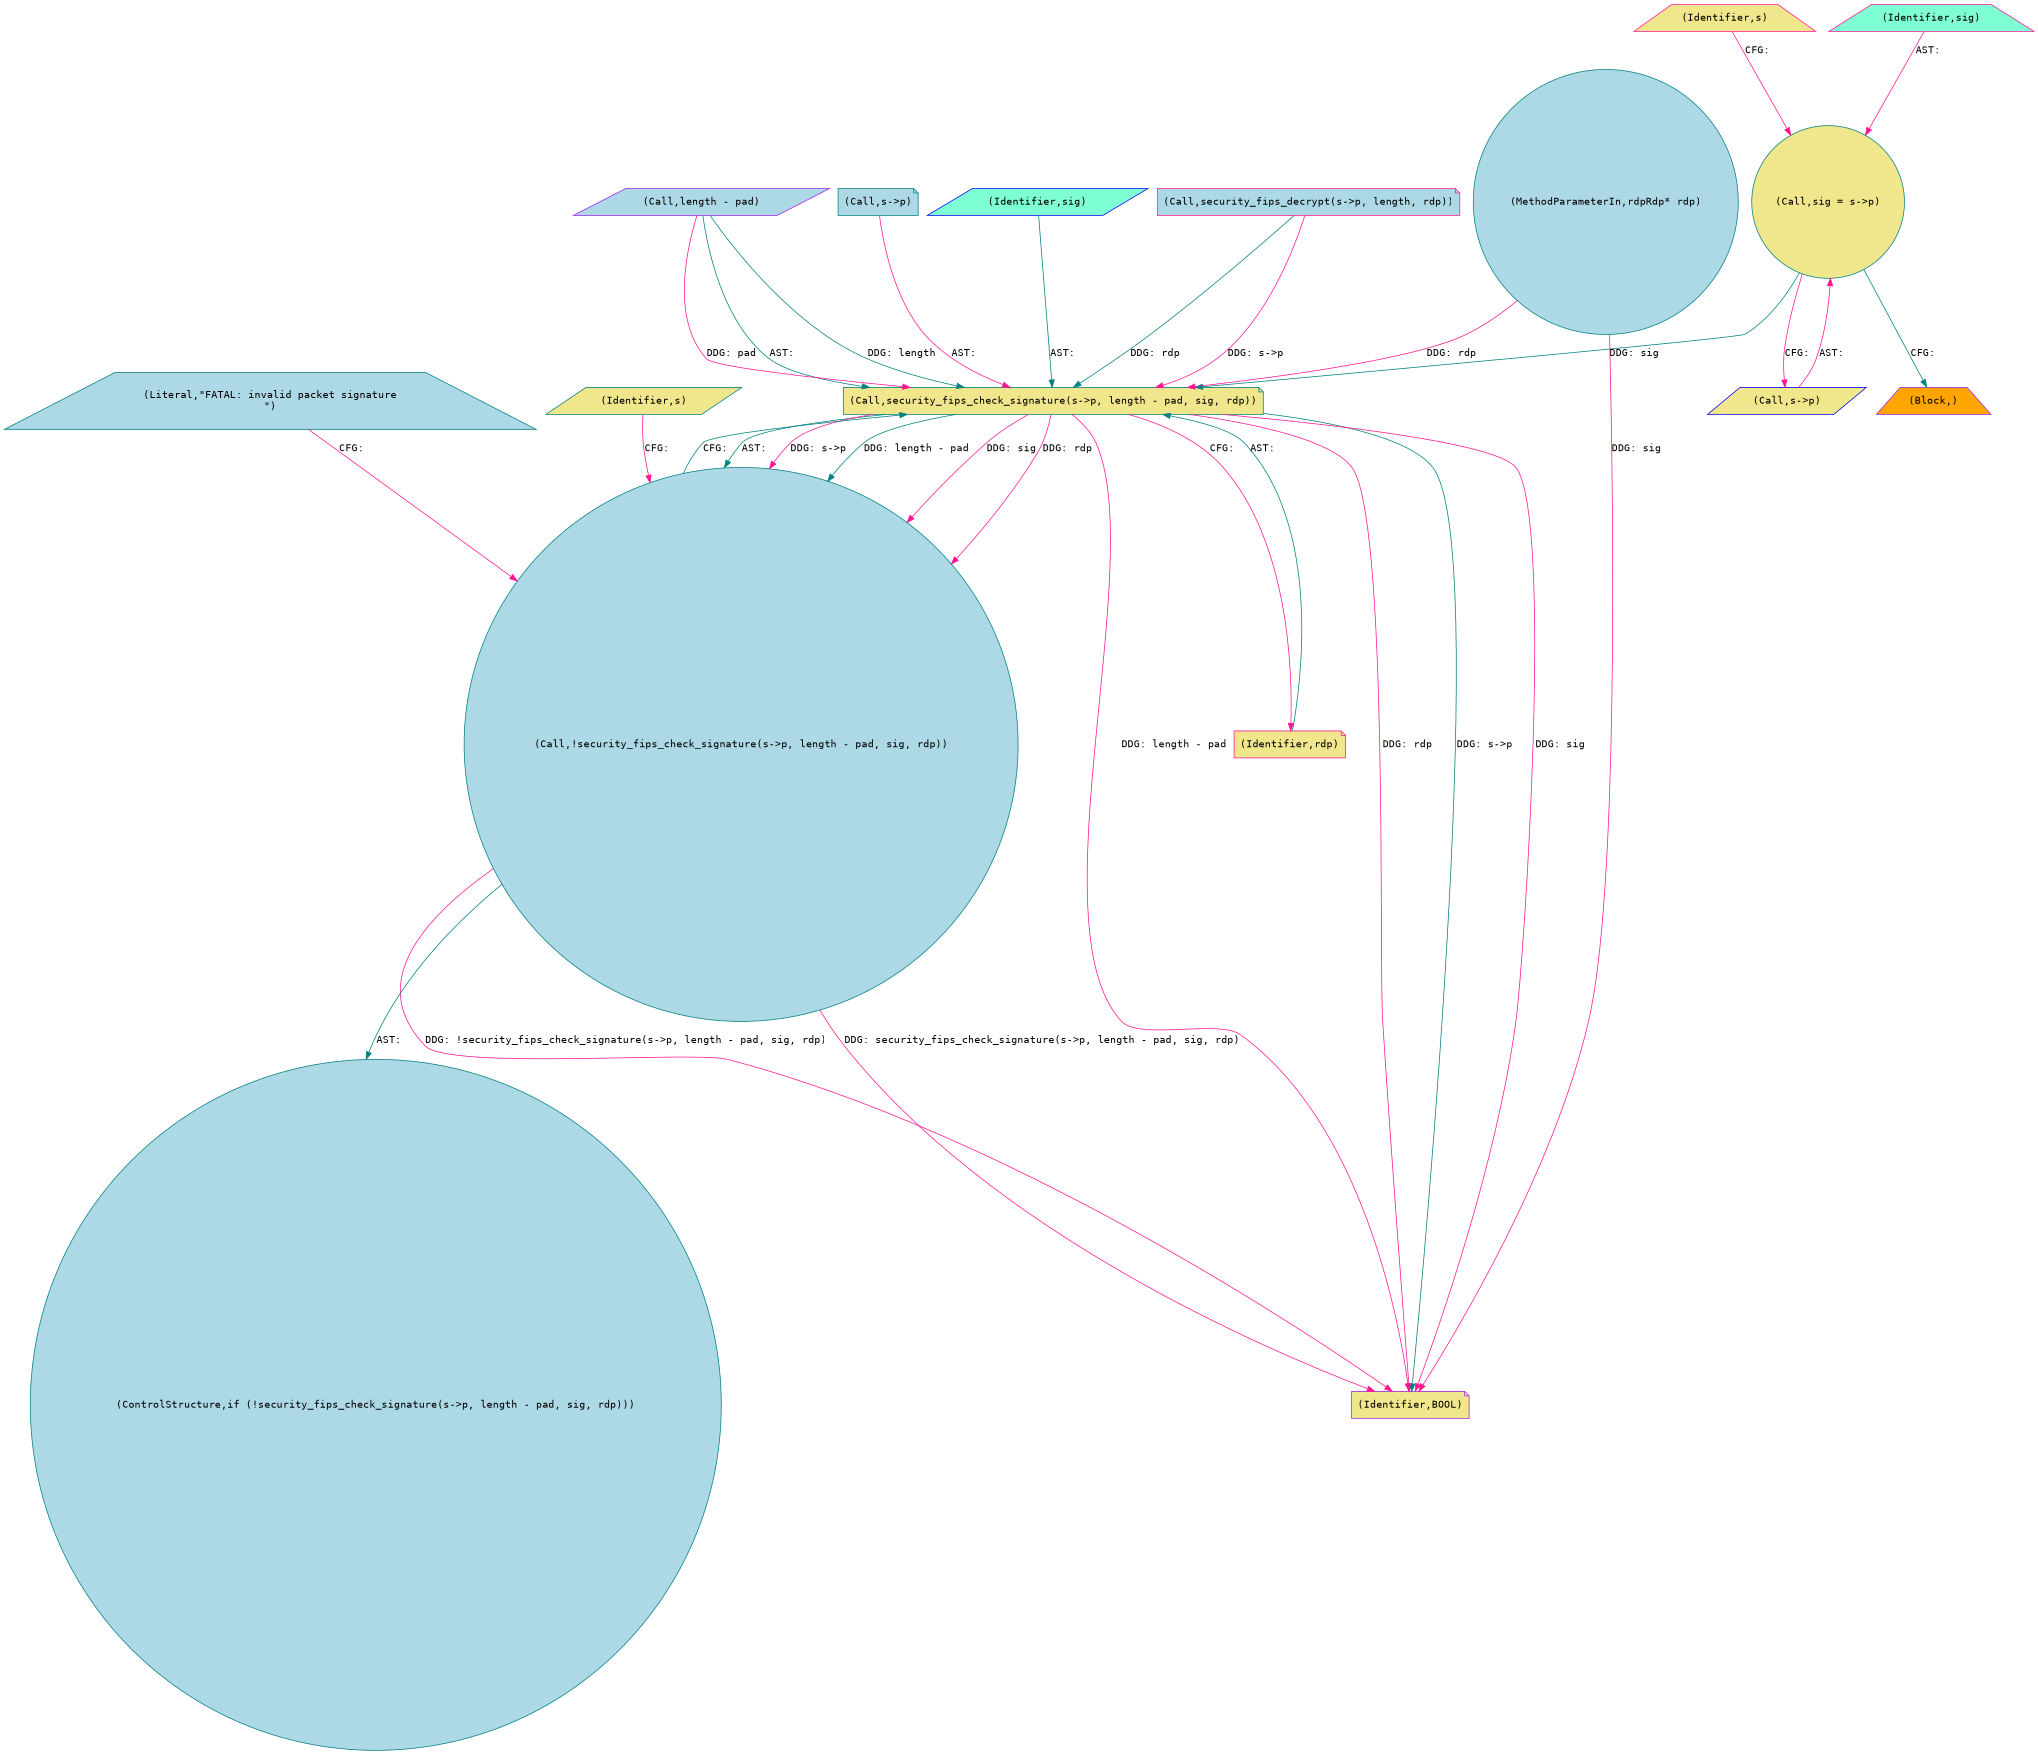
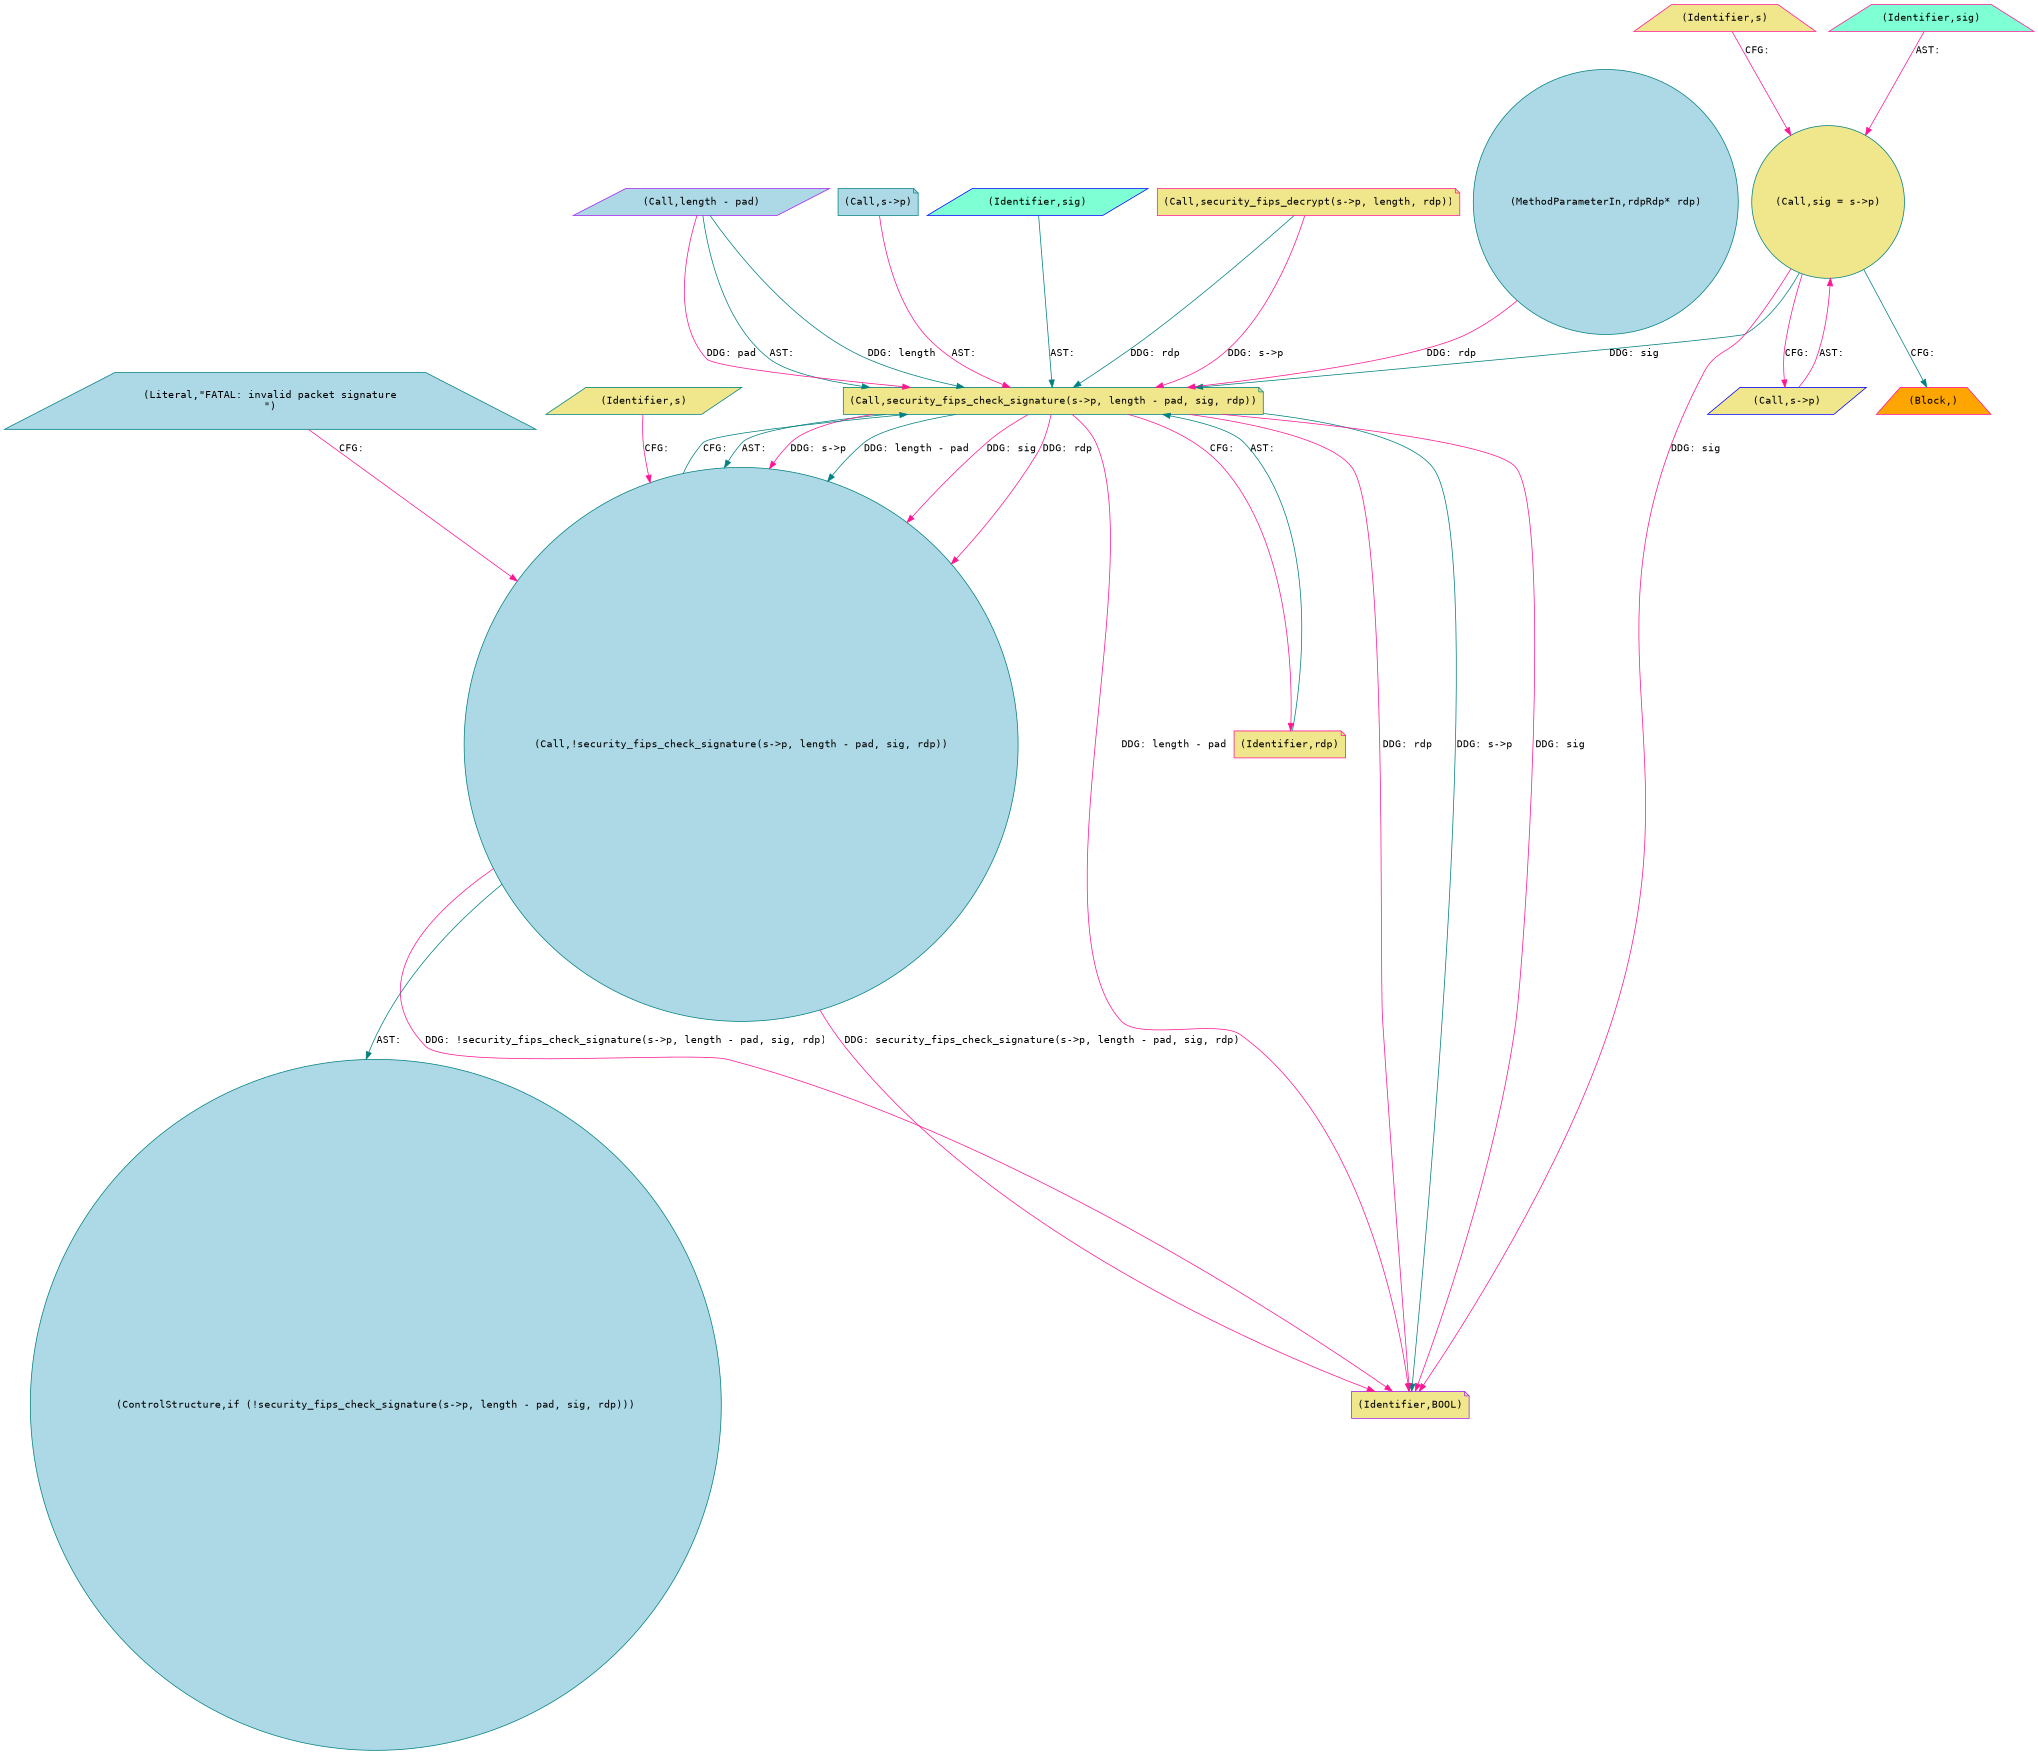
(1309, 202) -> (1309, 202)
(1934, 401) -> (1934, 401)
(1605, 879) -> (1645, 830)
